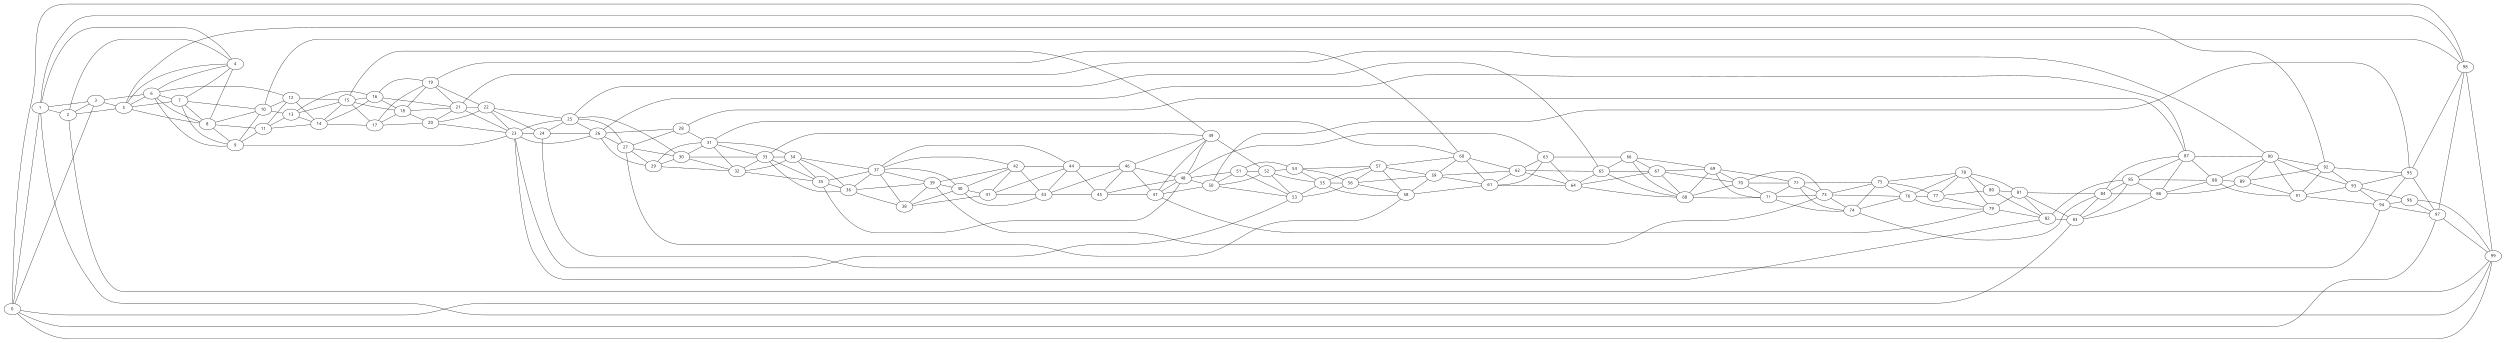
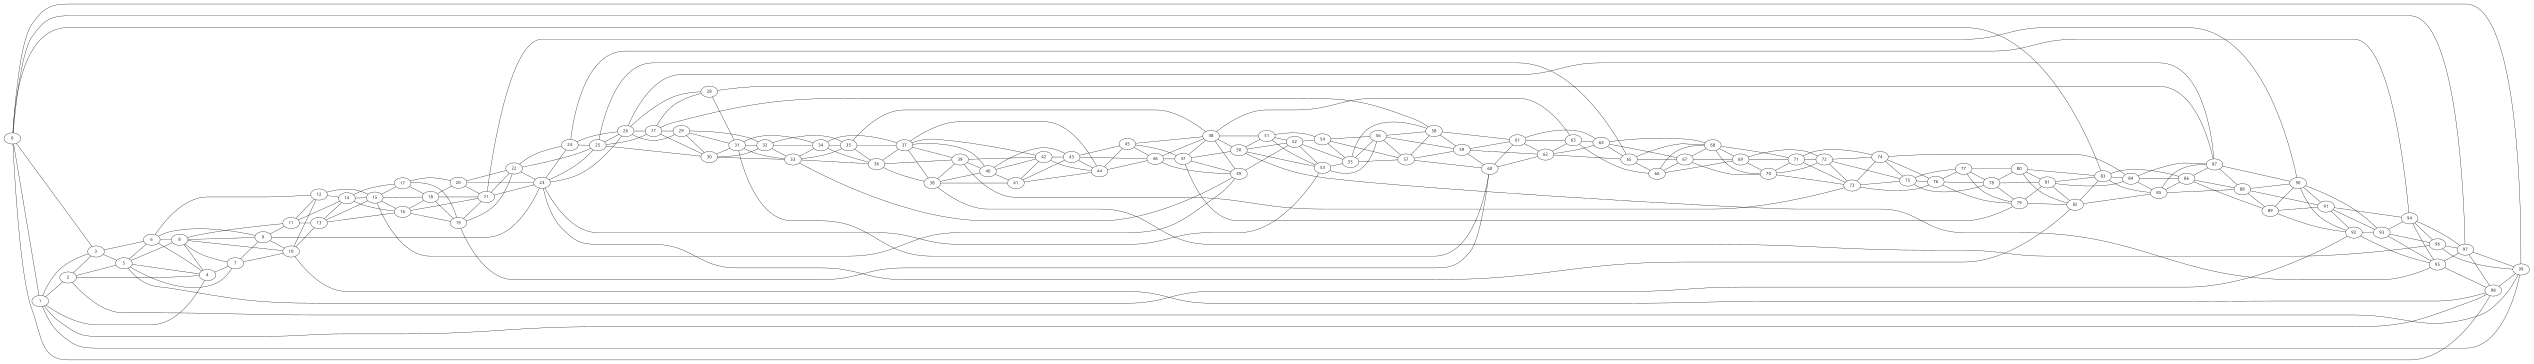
(166, 97) -> none
none -> (2061, 173)
none -> (1678, 244)
